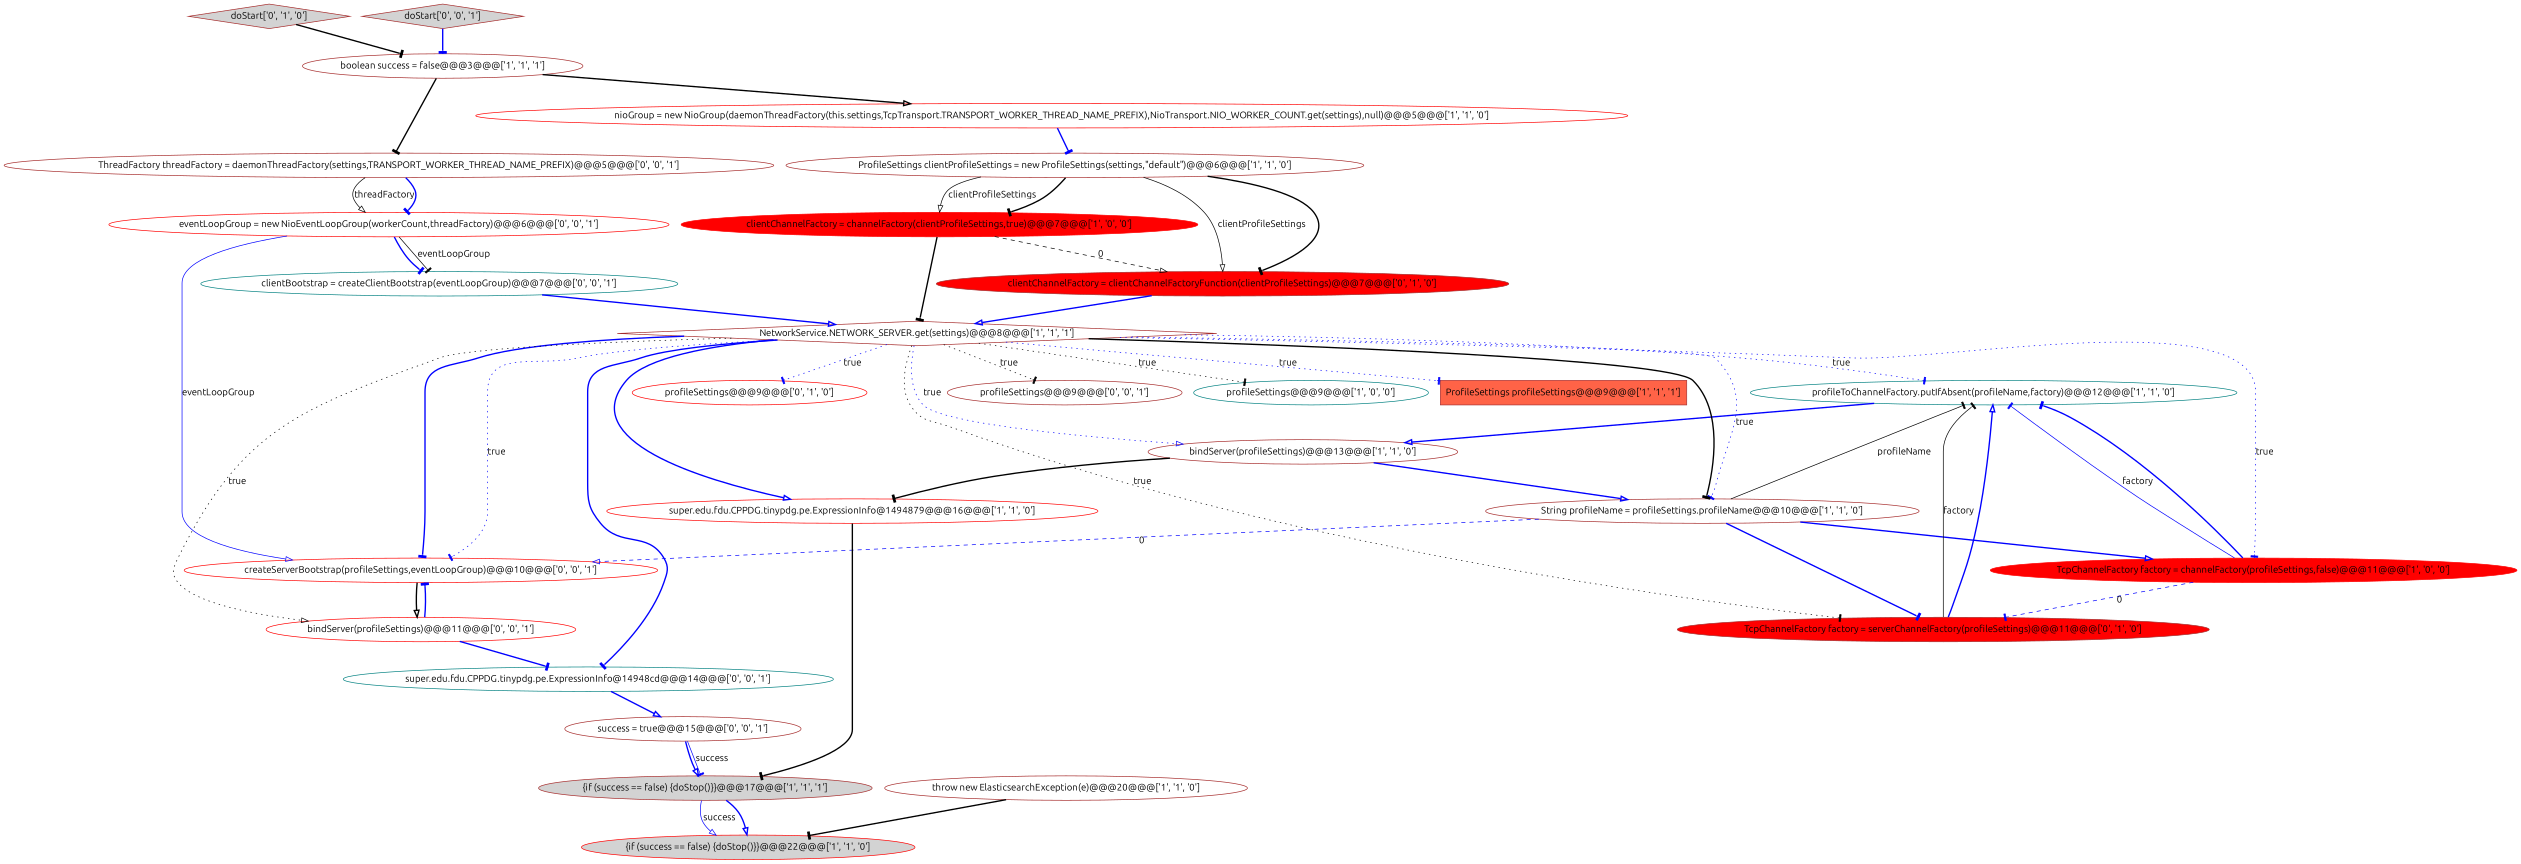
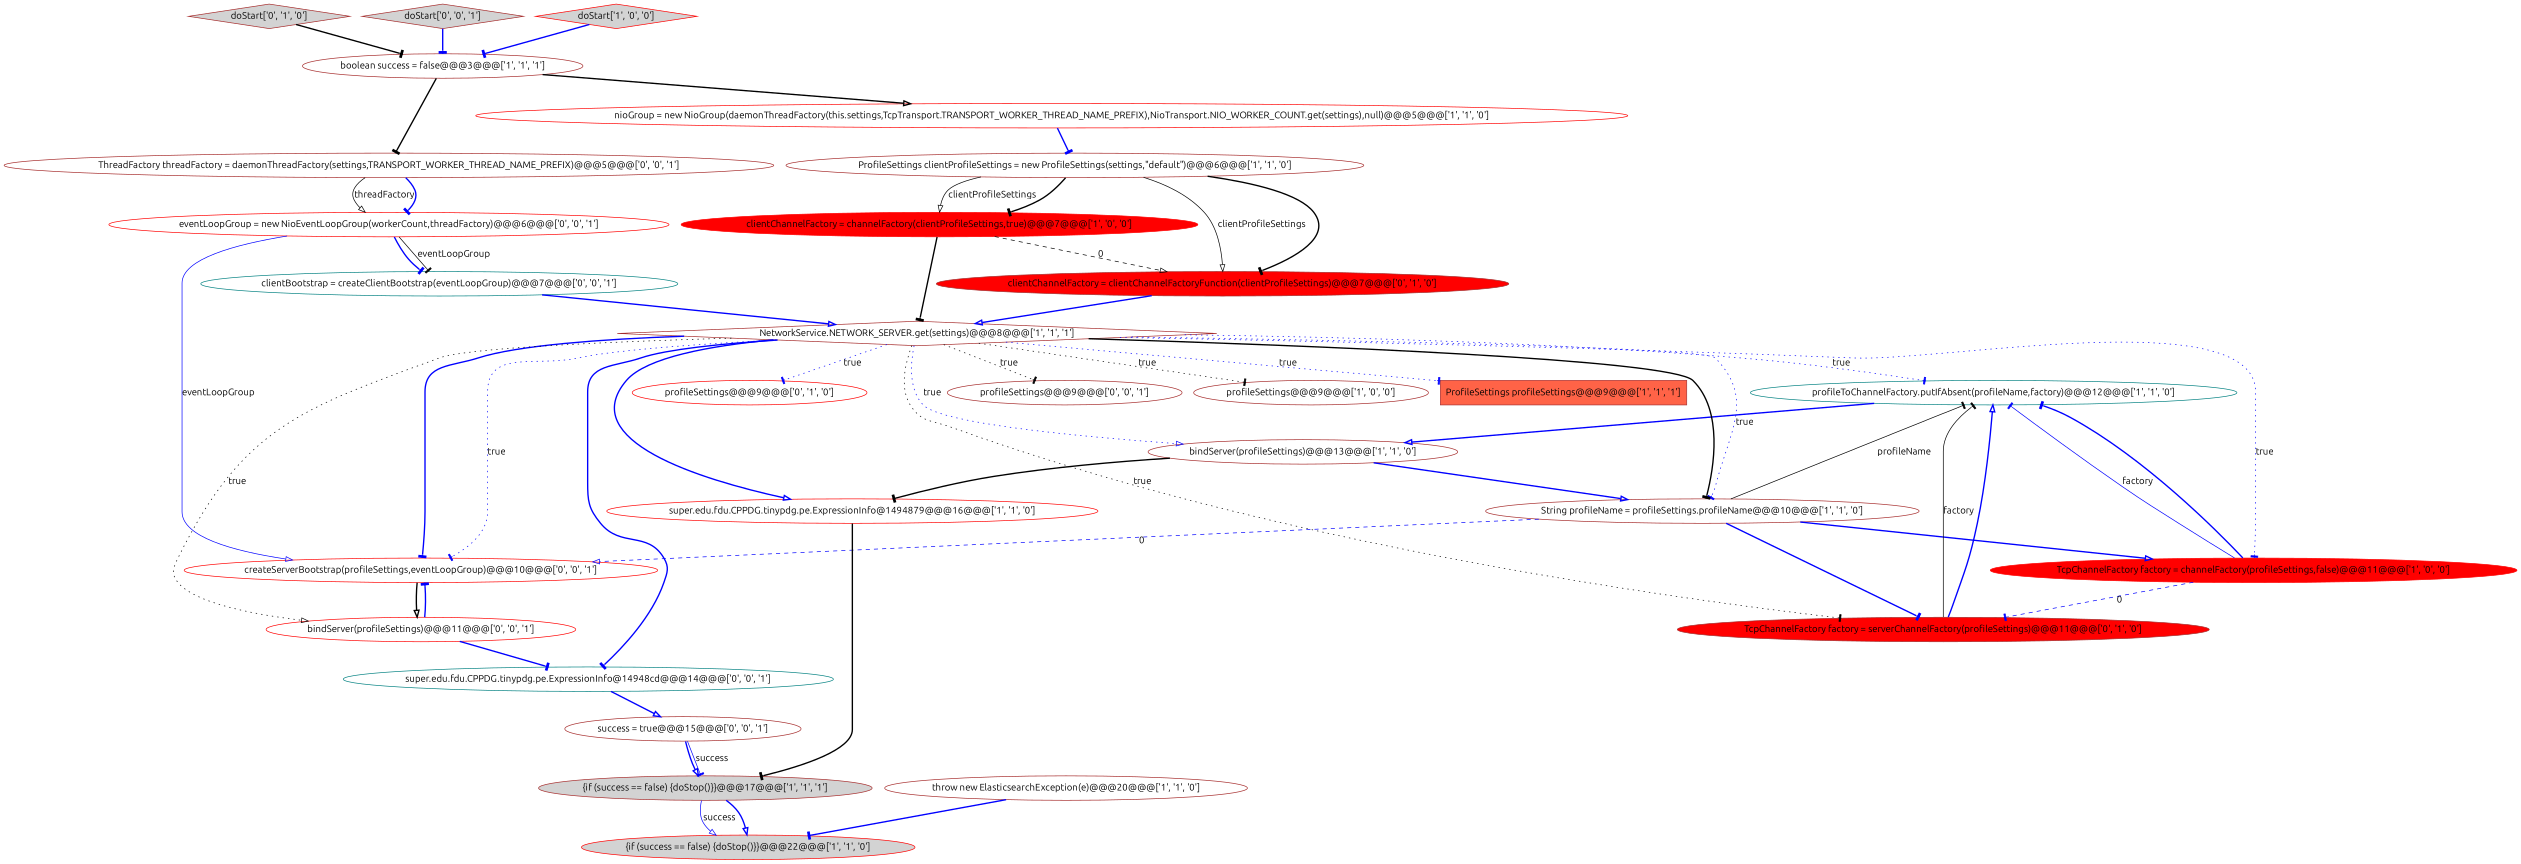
none -> (616, 16)
(1311, 393) -> (1311, 393)
(909, 817) -> (909, 817)
